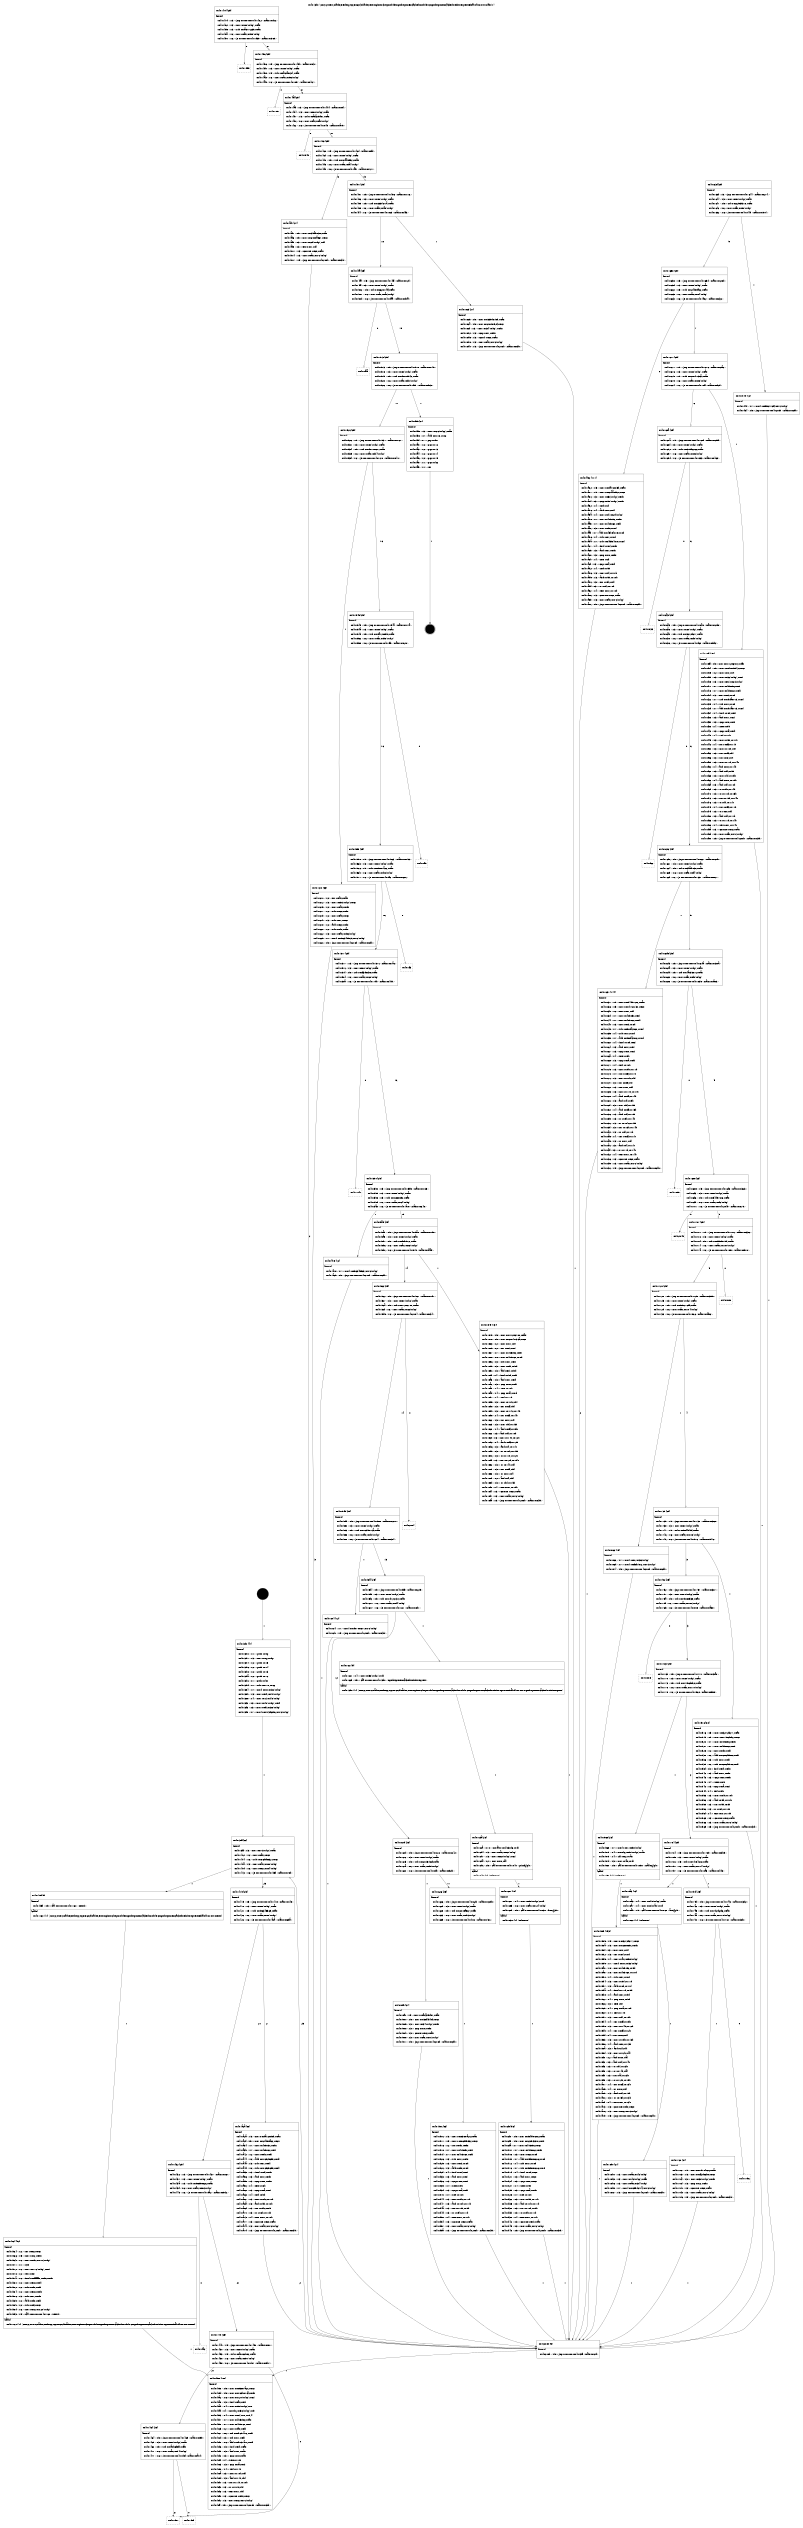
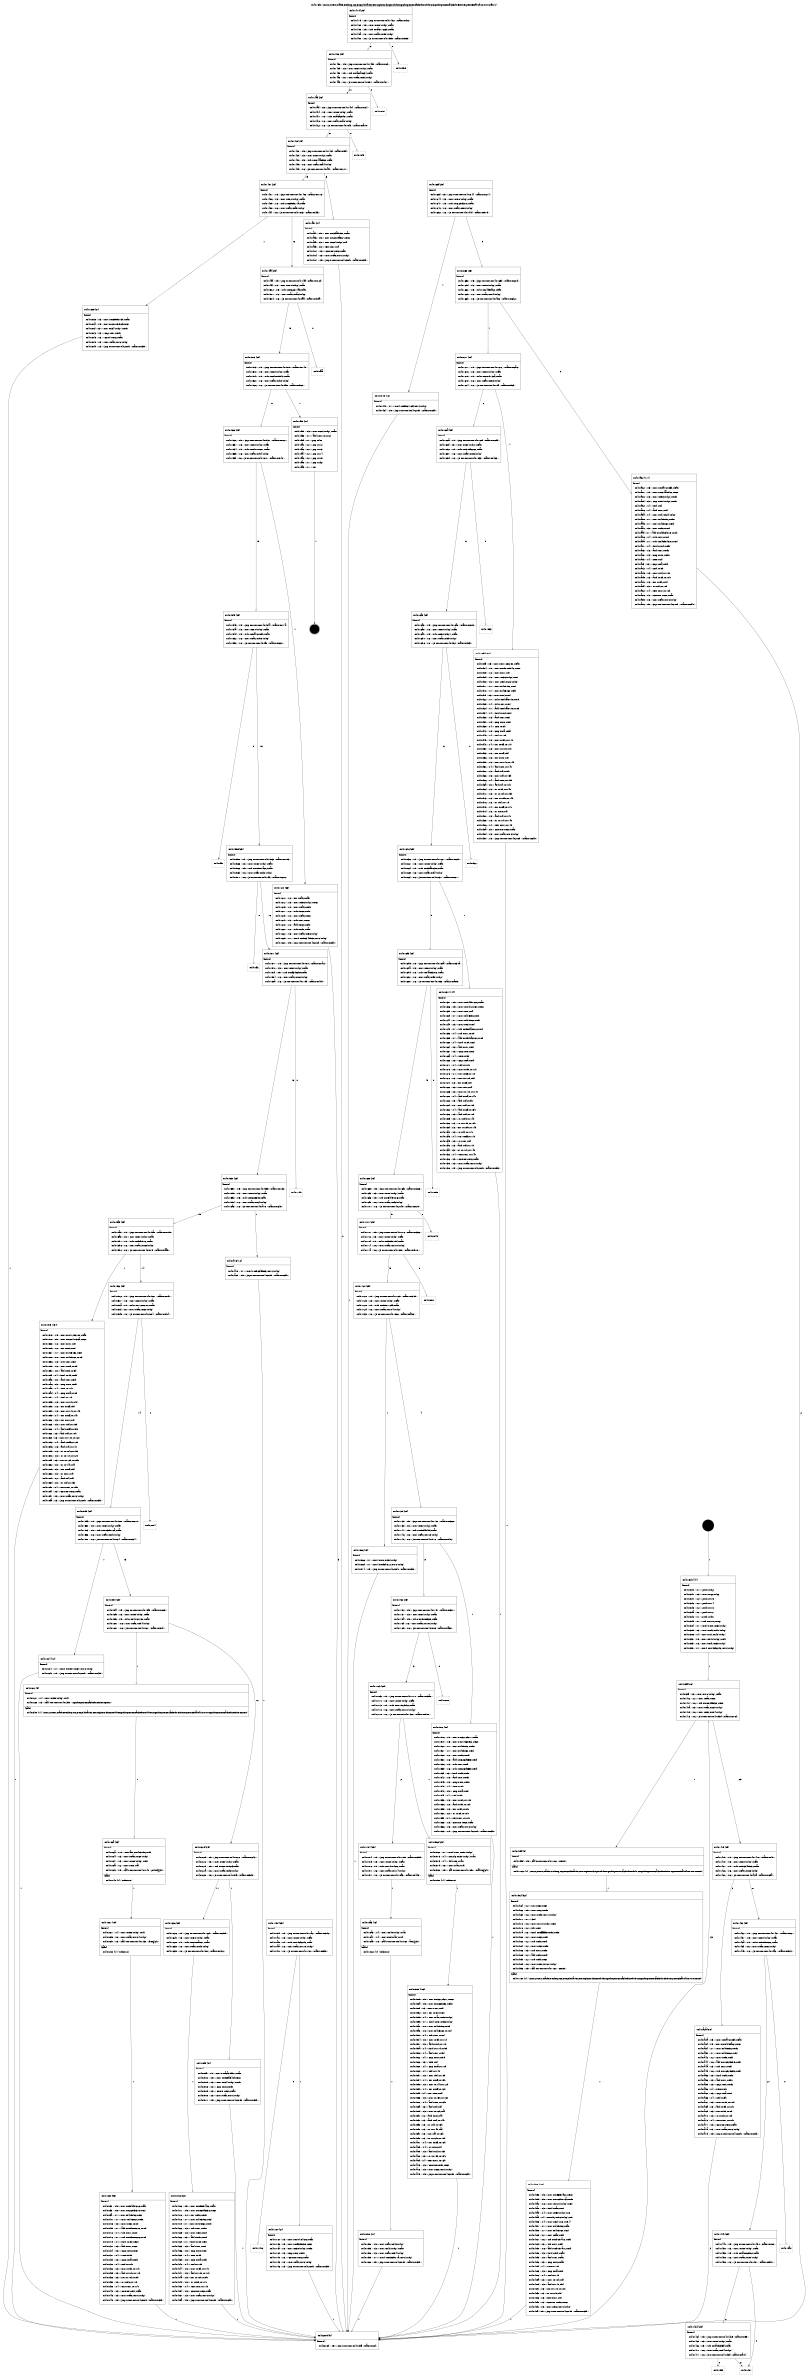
(706, 1881) -> none
(404, 2357) -> (472, 2331)
